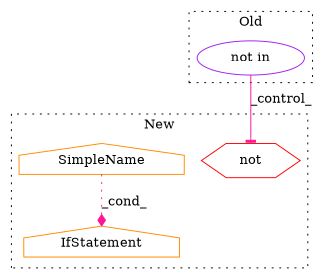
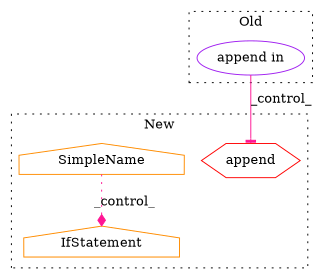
(251, 58) -> (251, 58)
(251, 161) -> (251, 161)
(124, 202) -> (124, 202)
